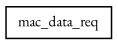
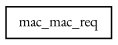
(59, 23) -> (59, 23)
